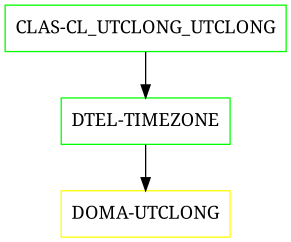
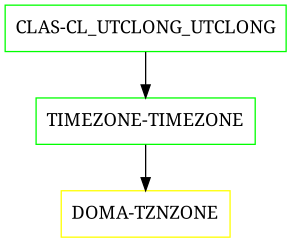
(146, 121) -> (146, 121)
(146, 214) -> (146, 214)
